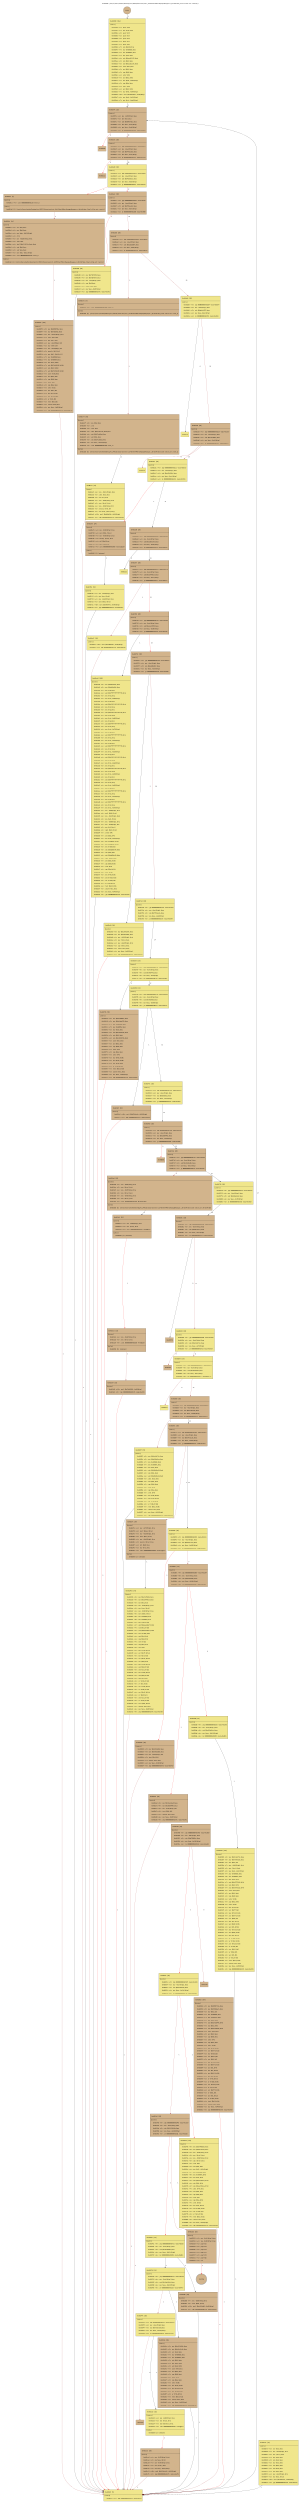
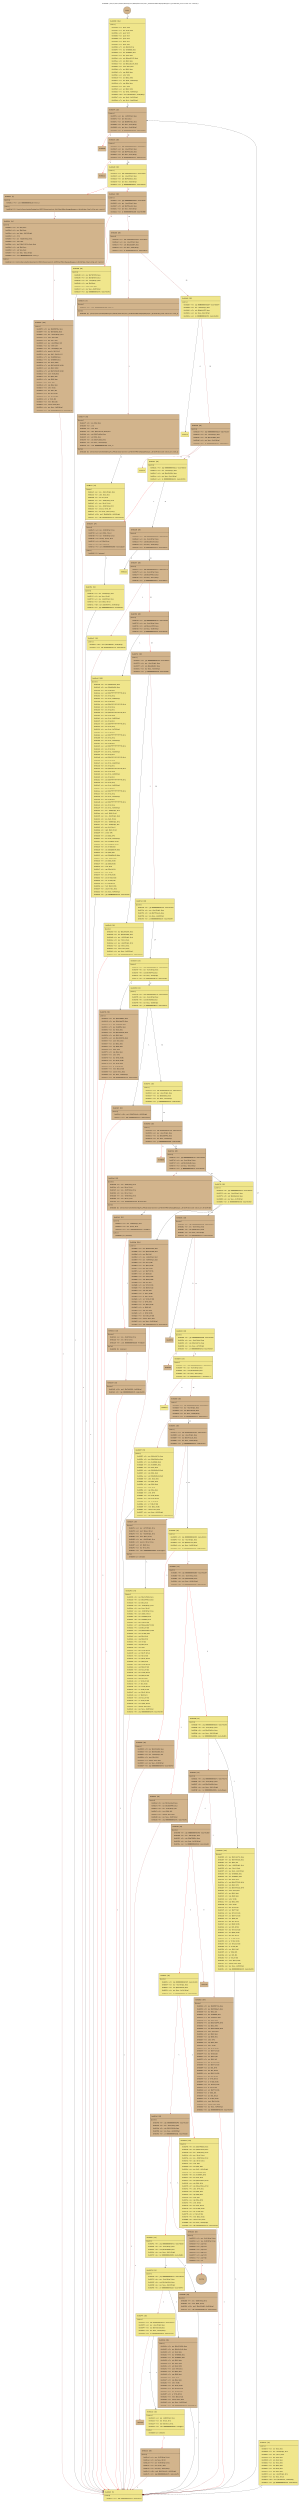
none -> (148, 1283)
none -> (208, 1781)
